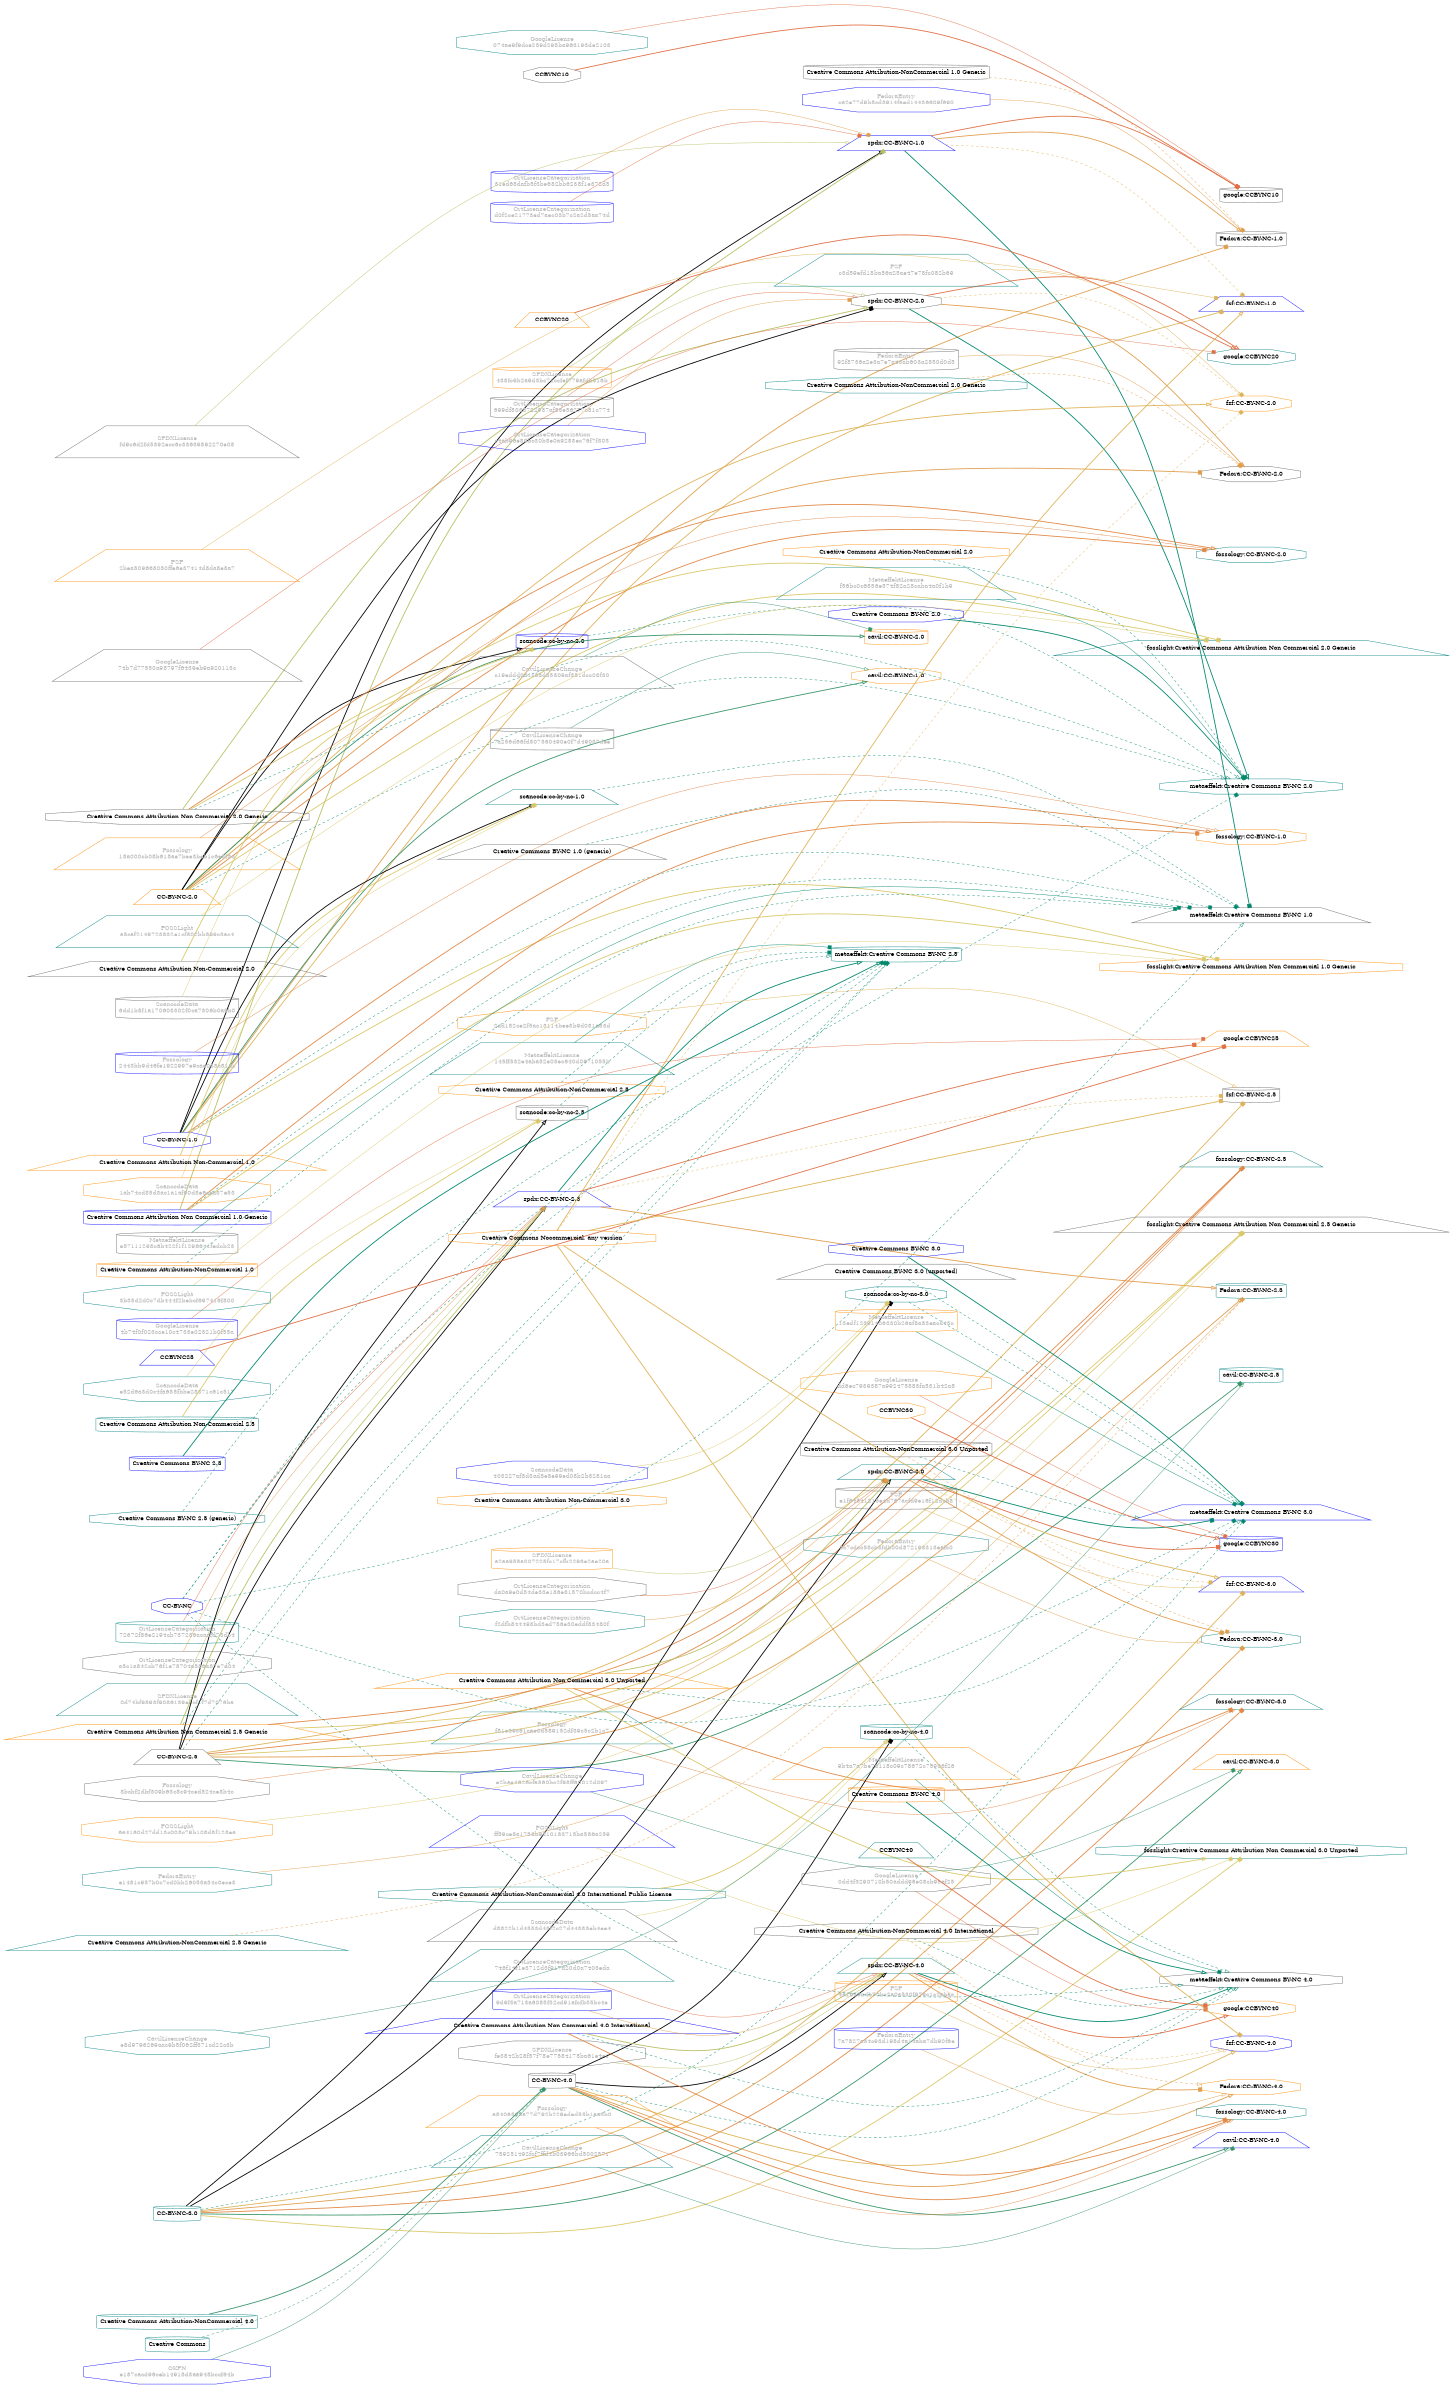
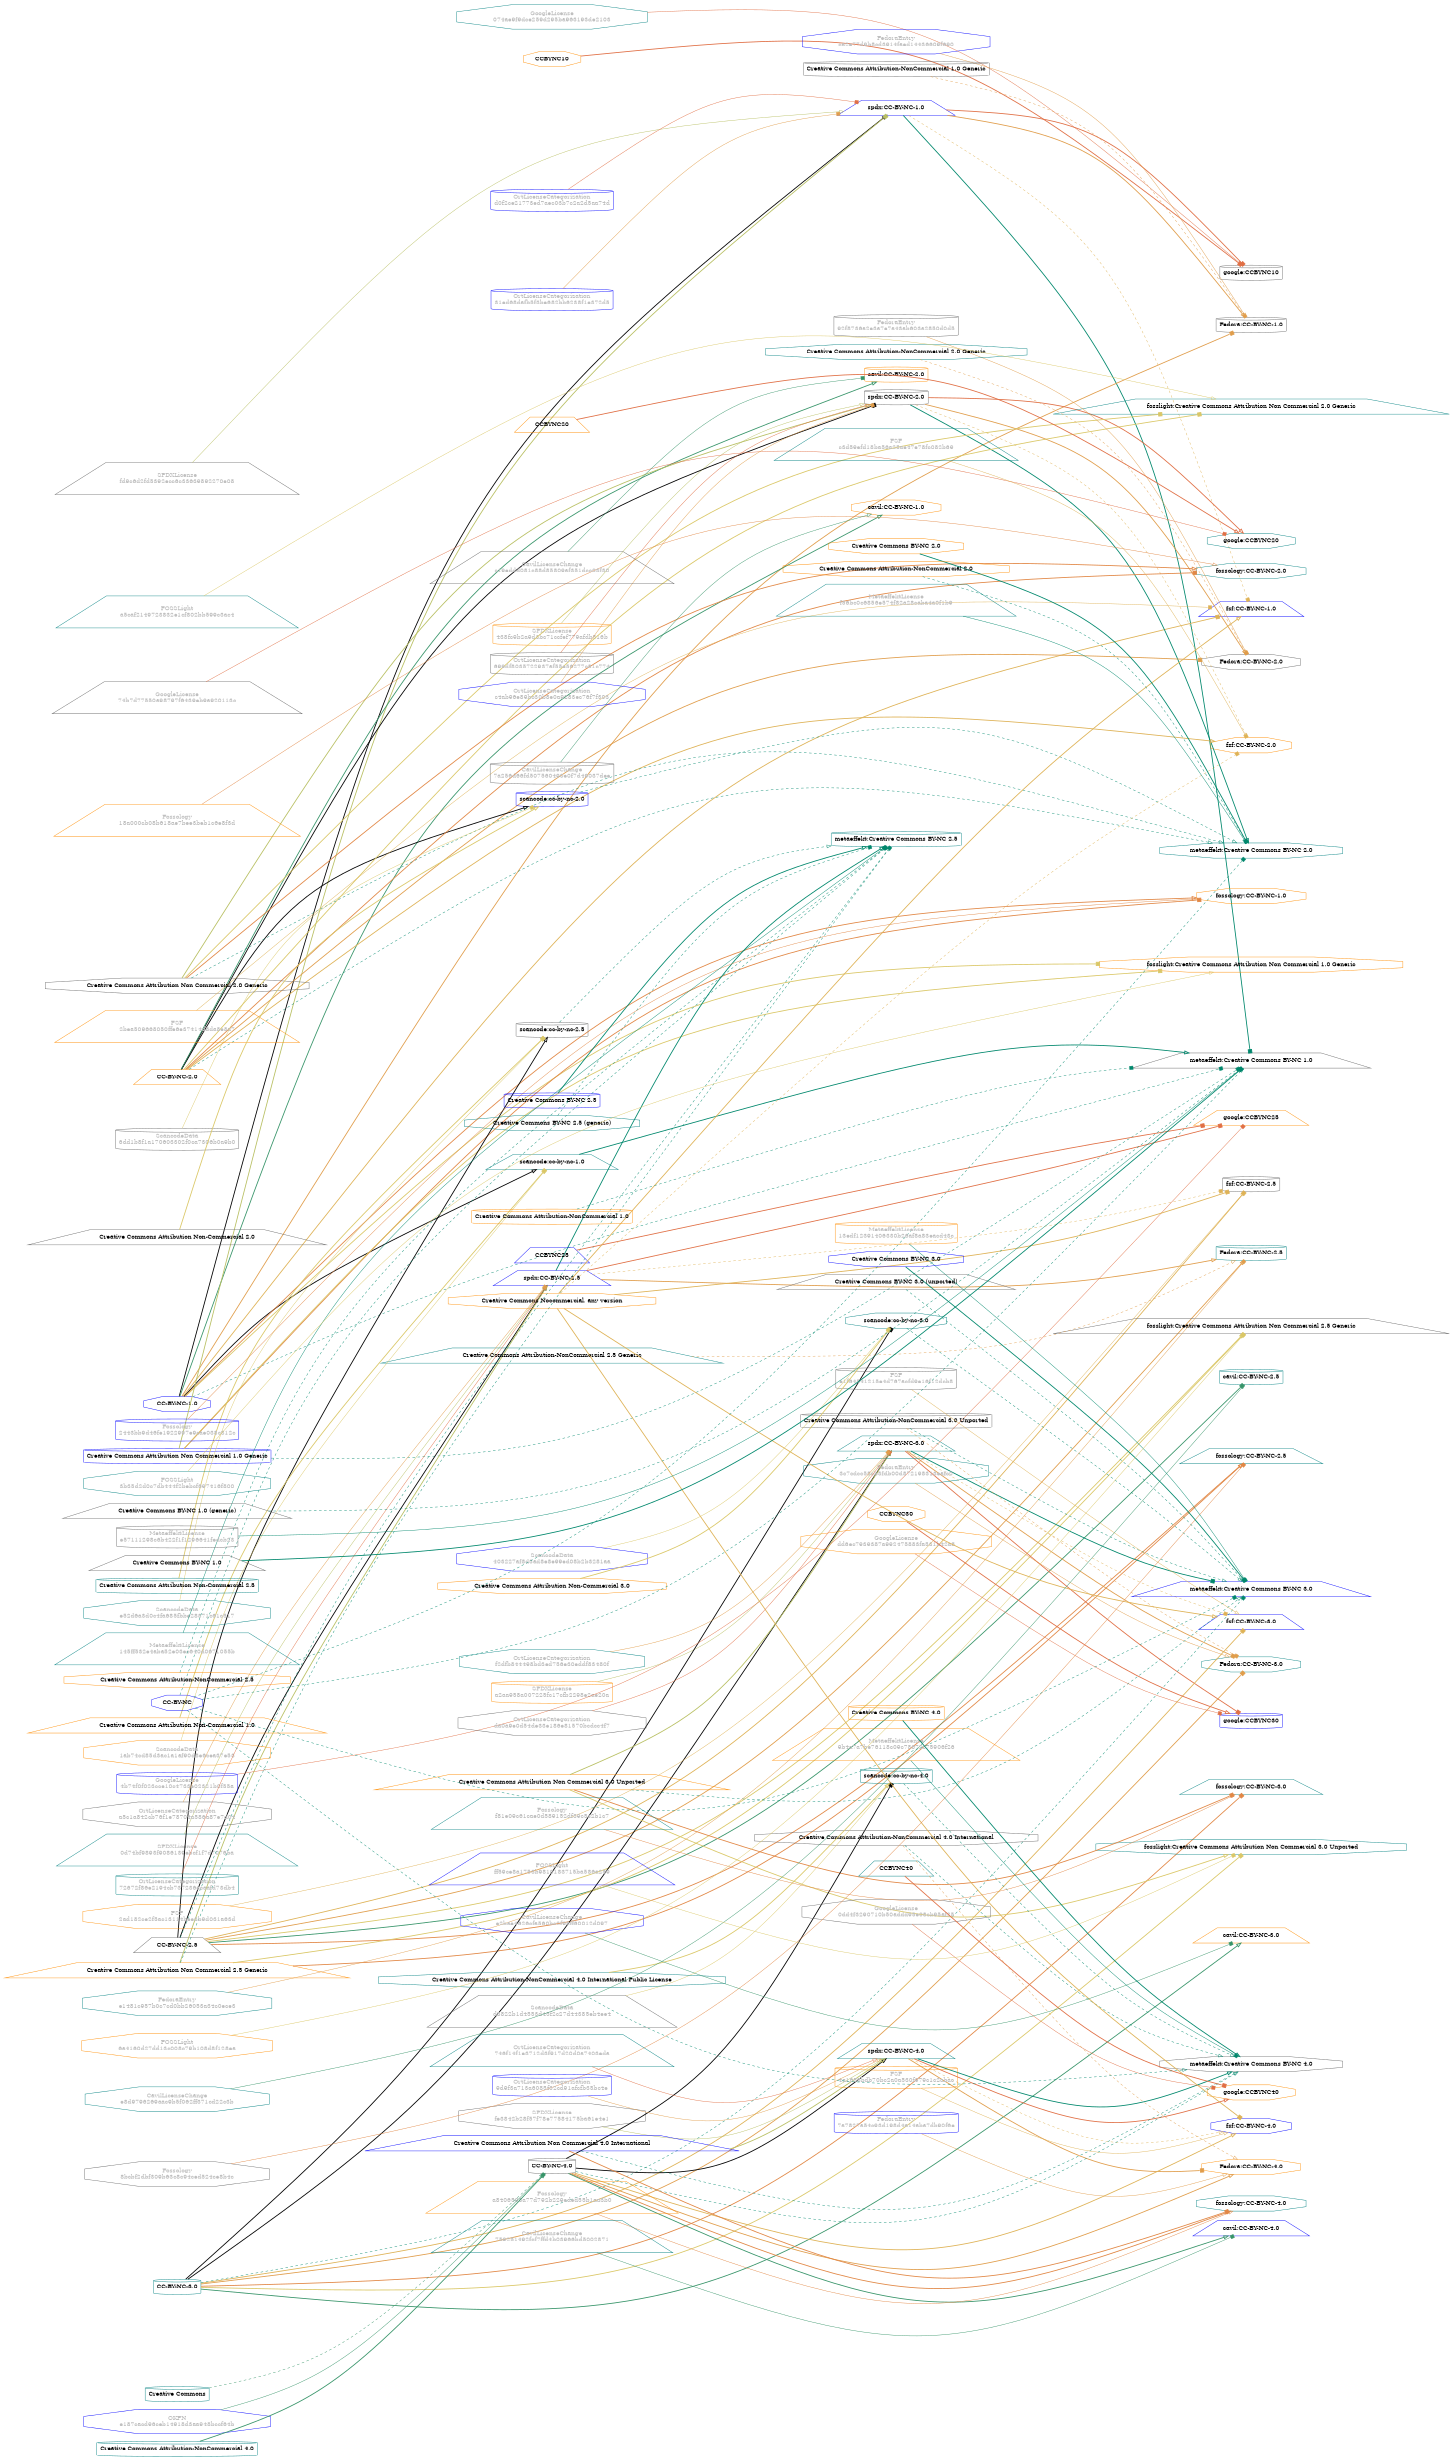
(552, 75) -> (552, 59)
(896, 301) -> (896, 397)
(896, 614) -> (896, 546)
(931, 760) -> (878, 1074)
none -> (177, 1563)
